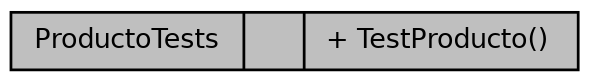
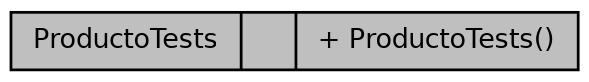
(438, 40) -> (437, 40)
